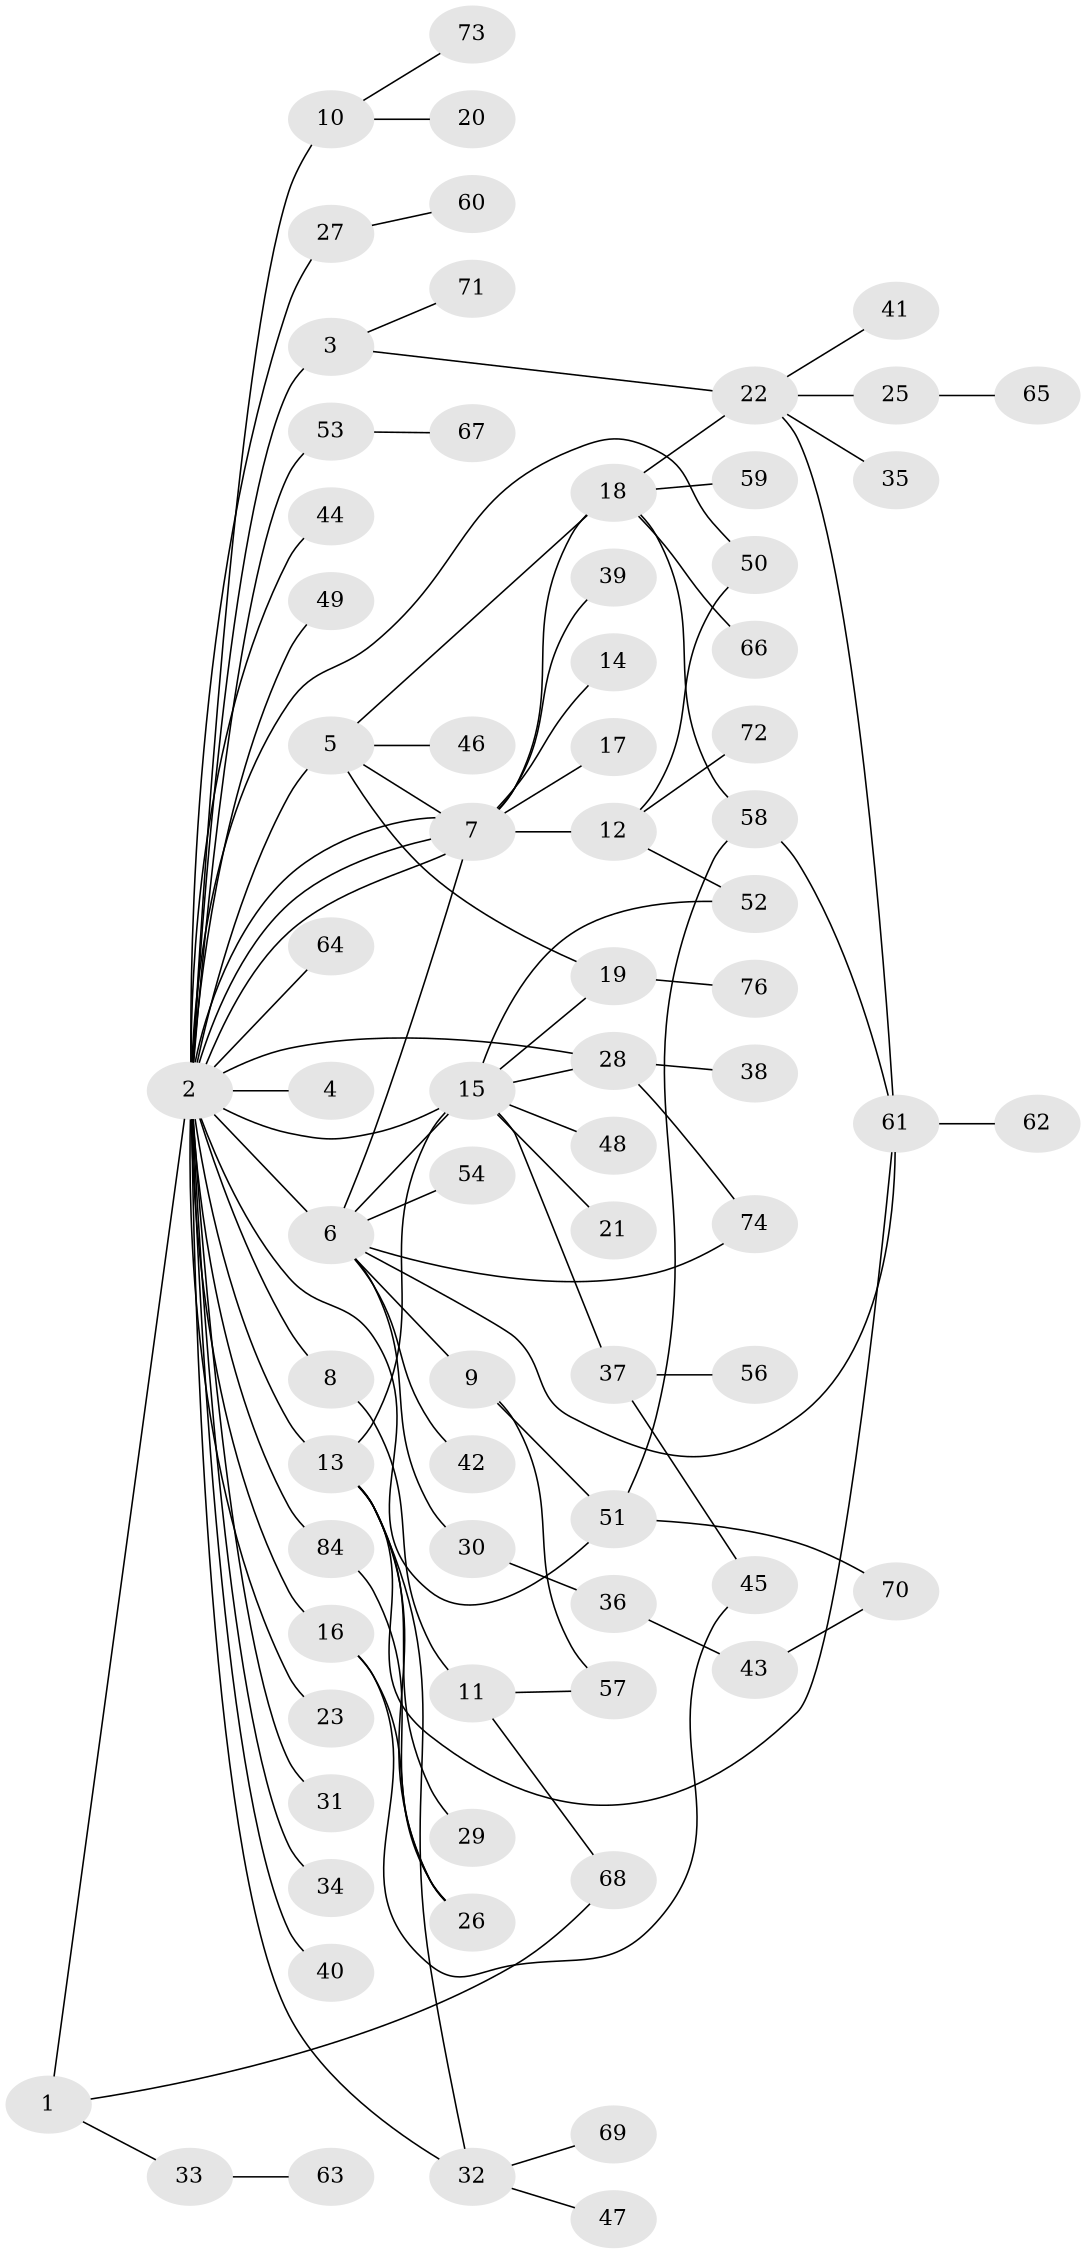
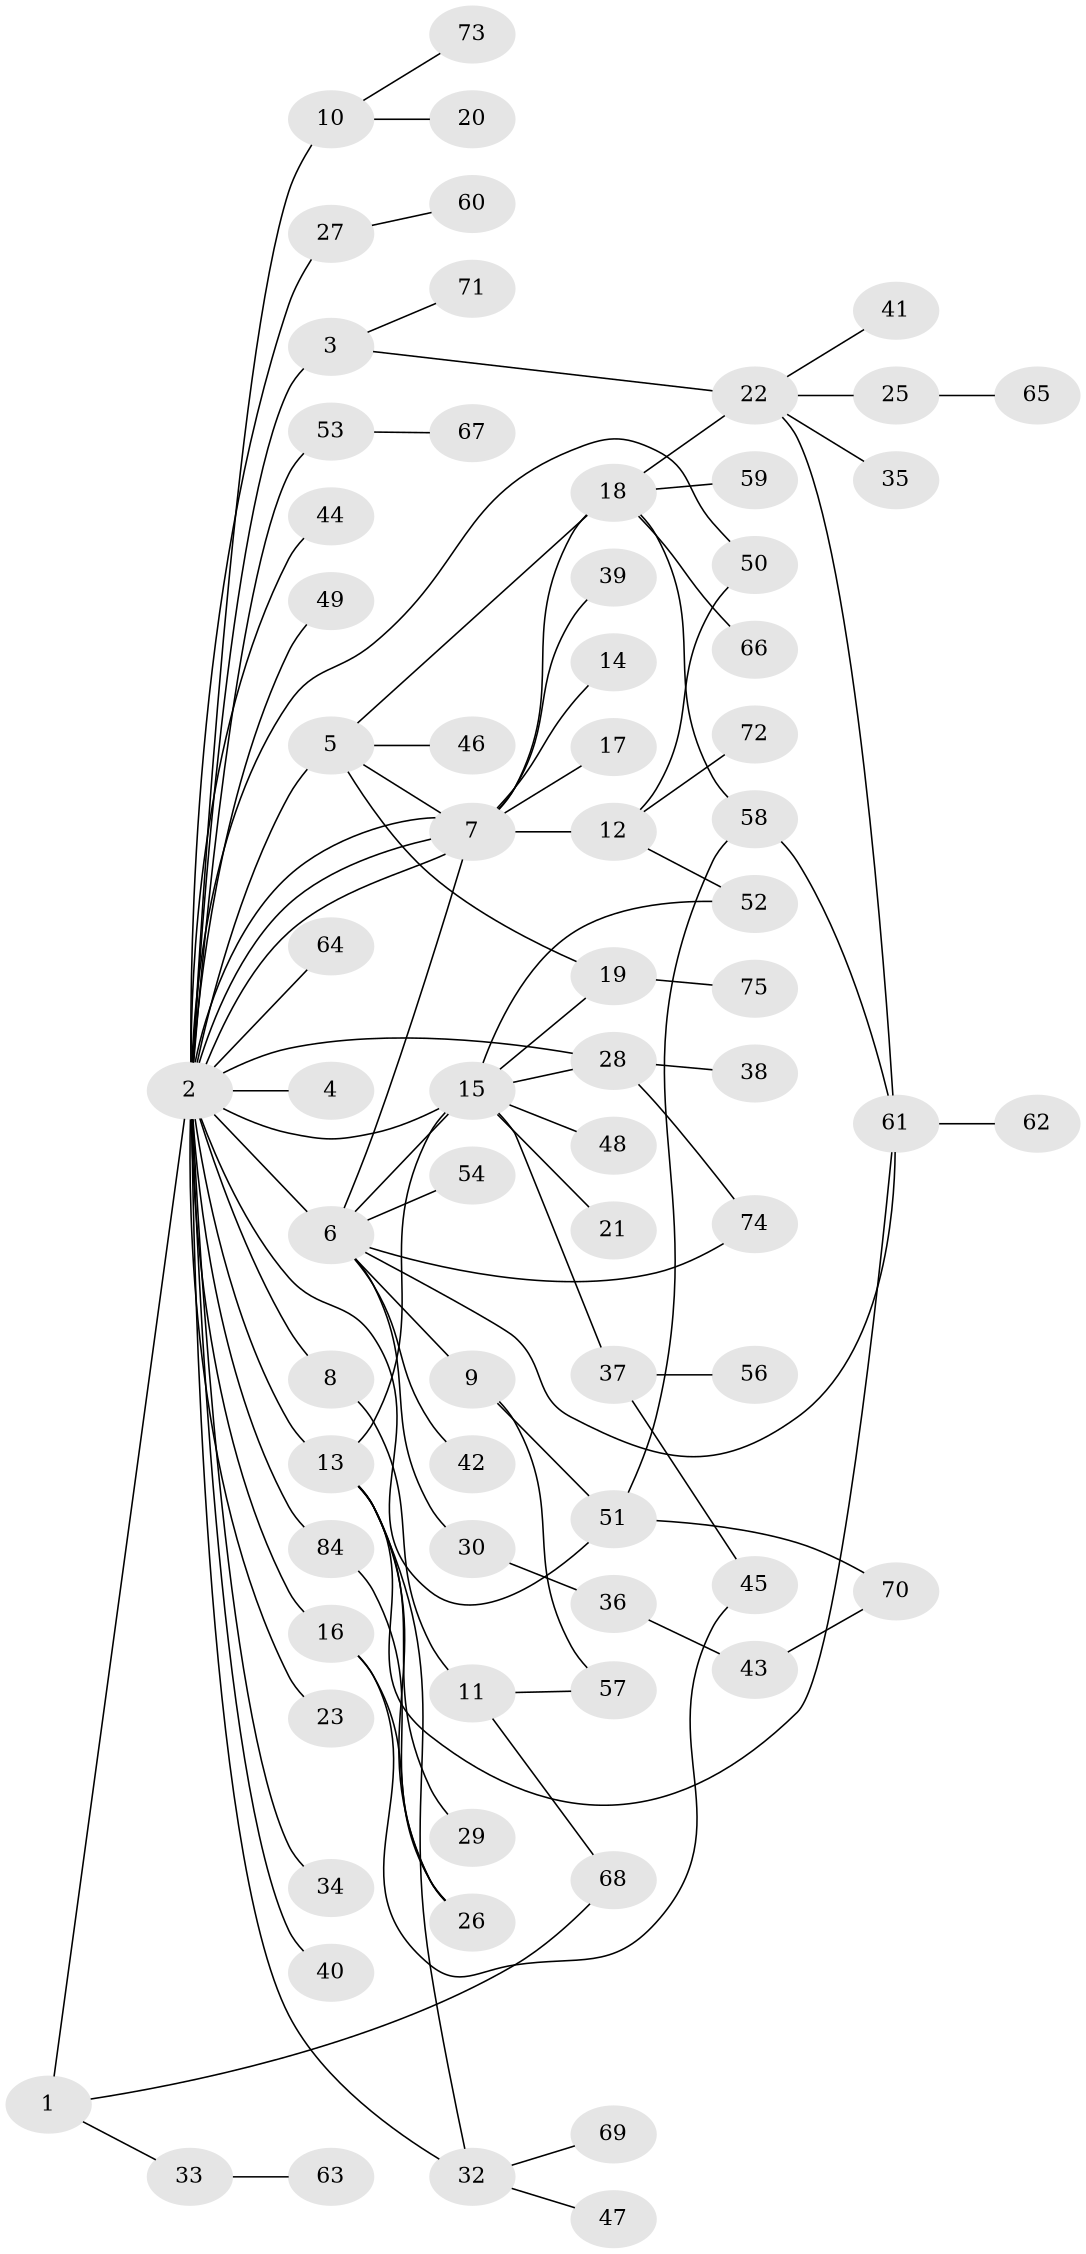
(755, 989) -> (755, 989)
(331, 1803) -> none
